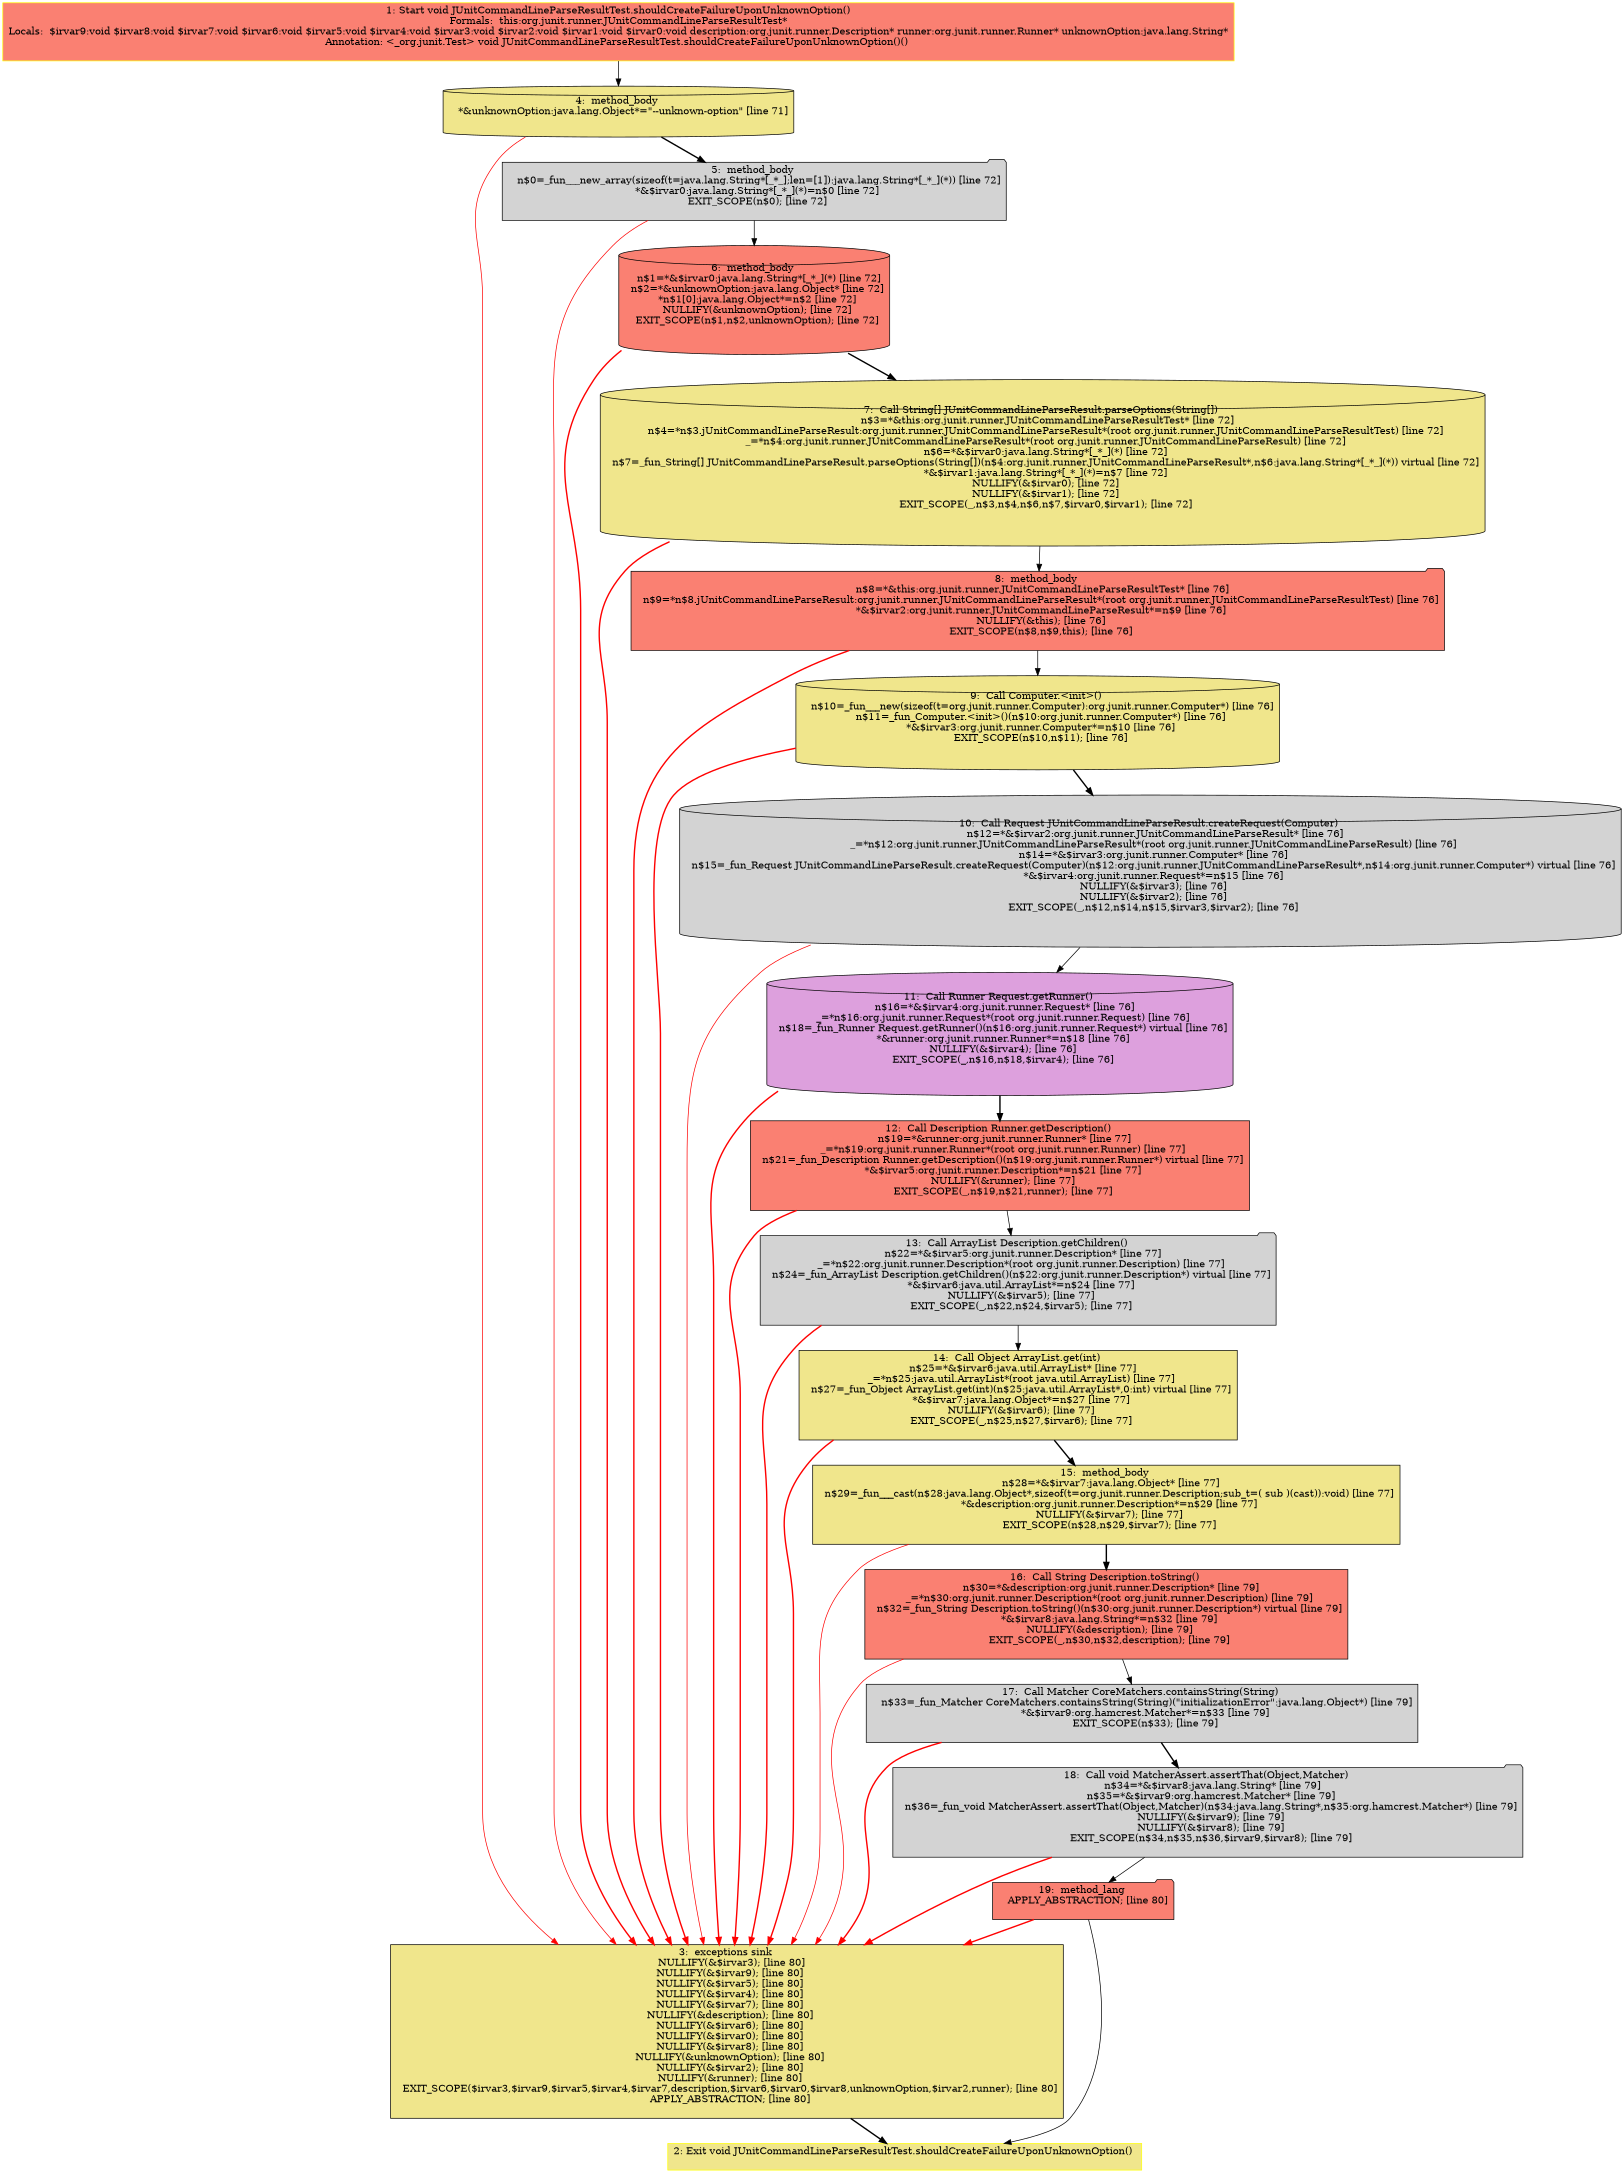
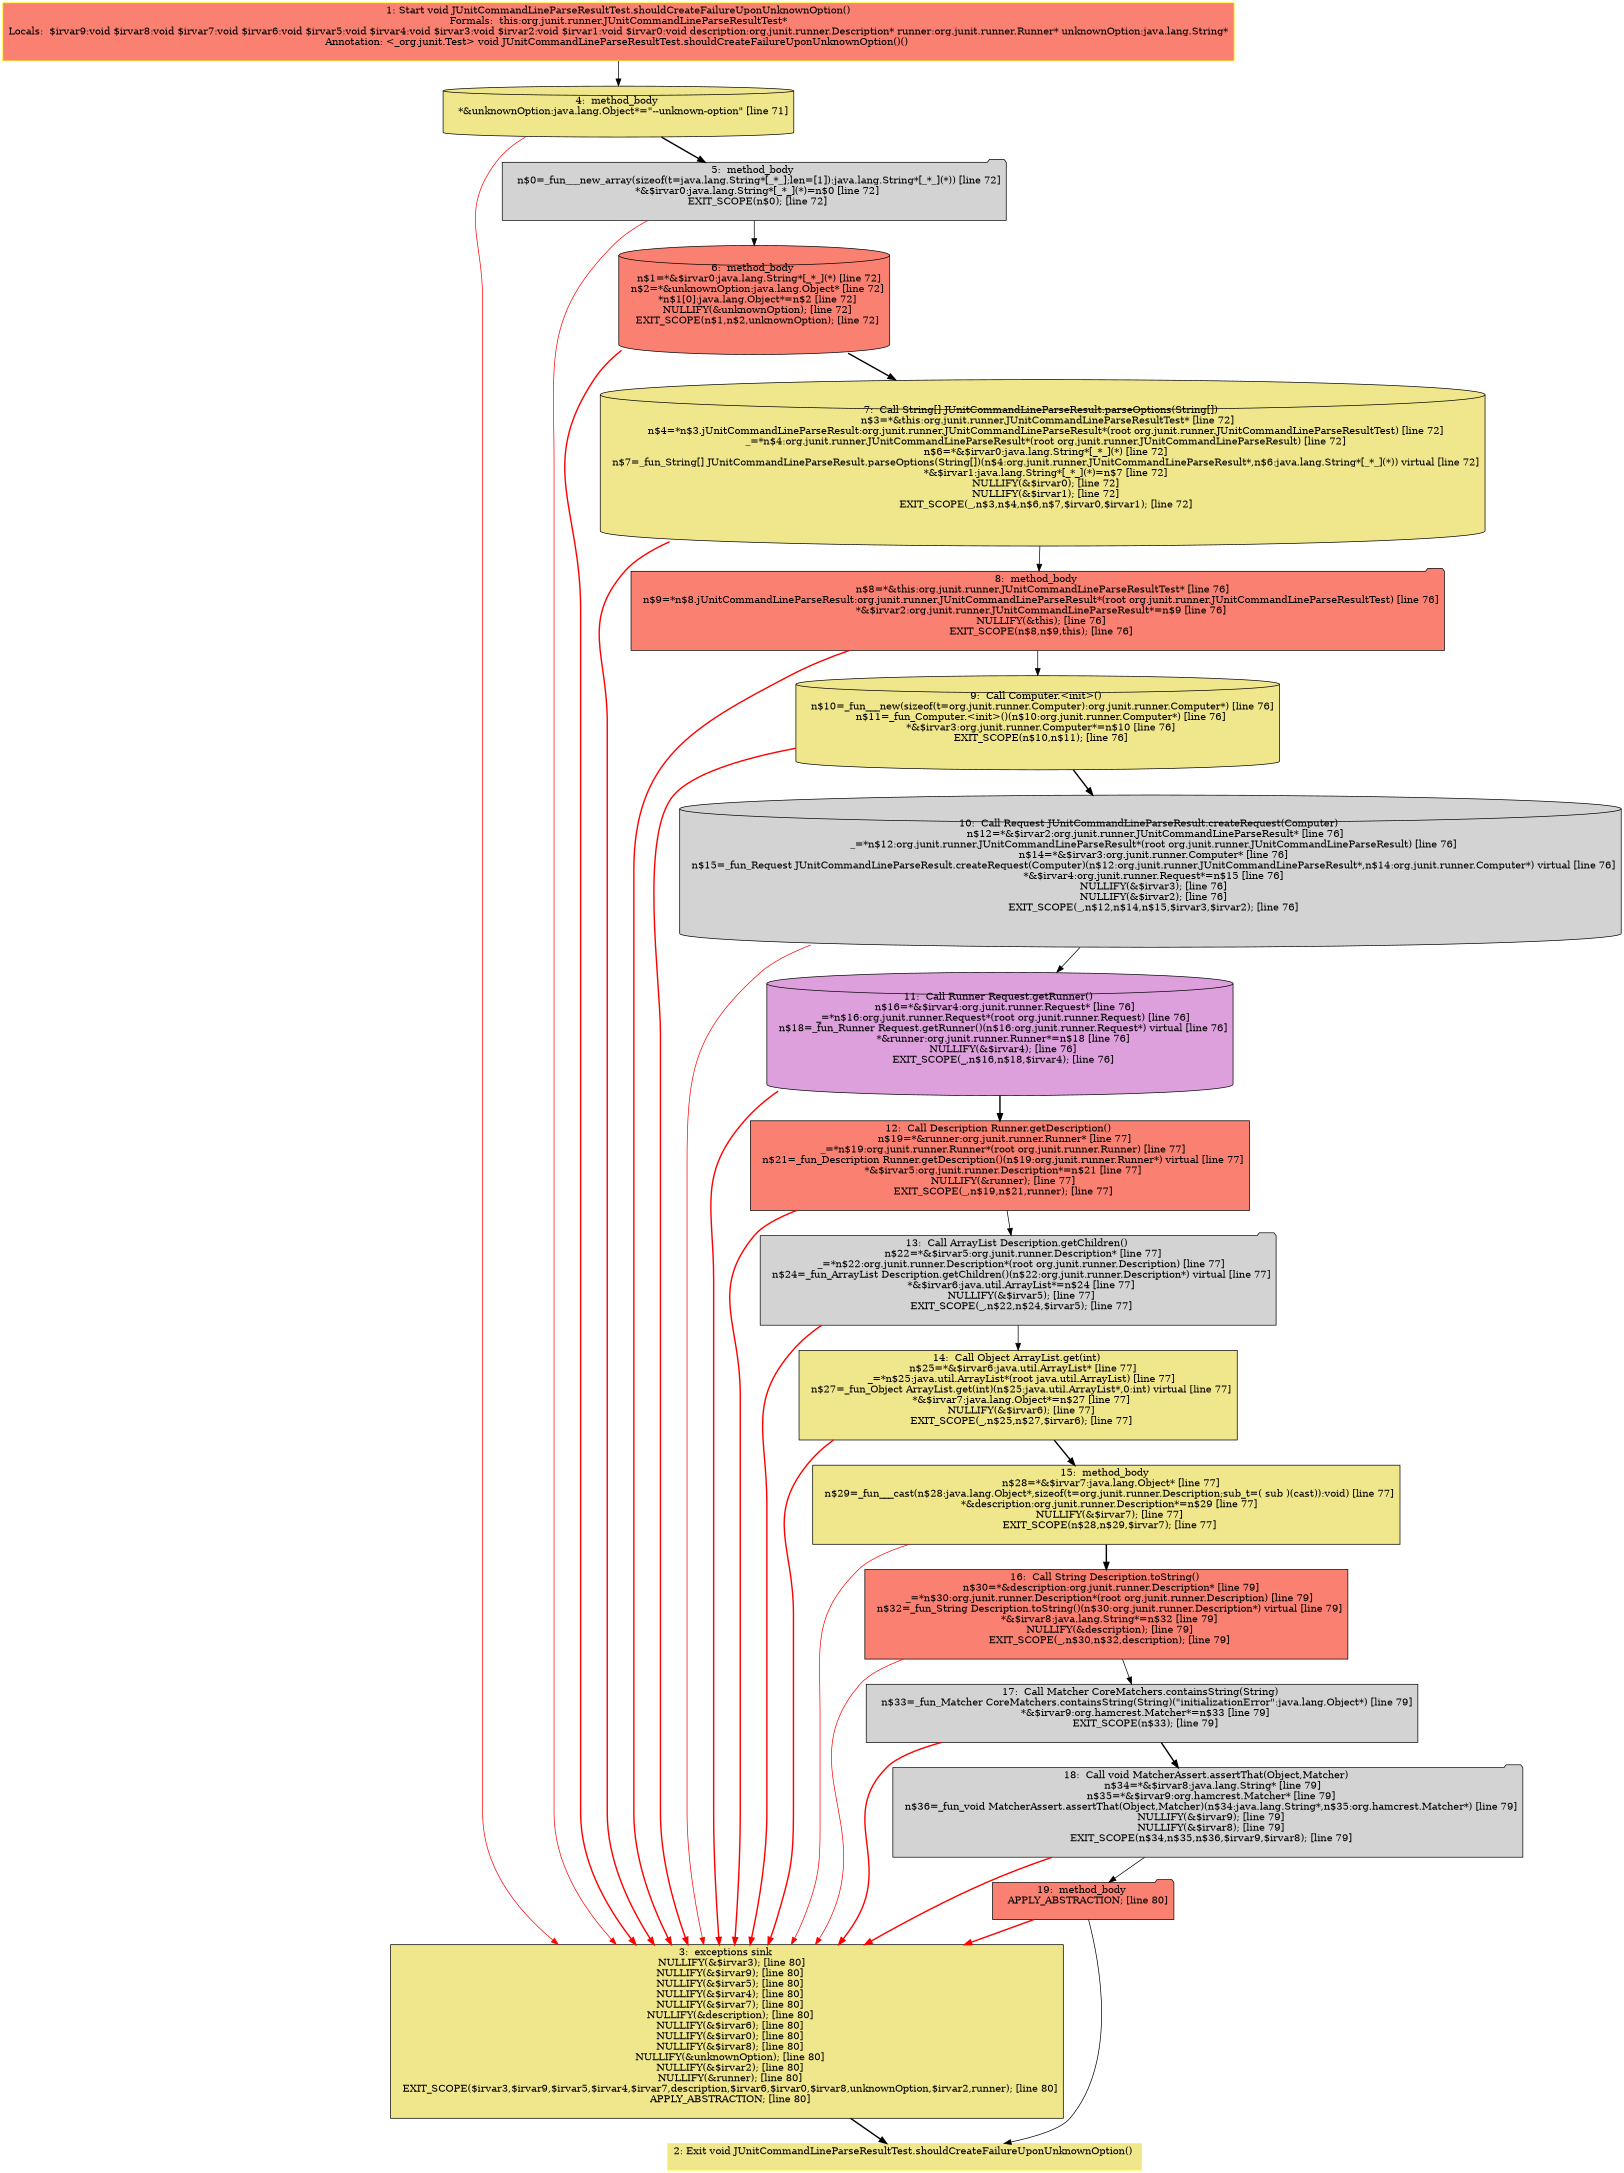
(1083, 1901) -> (1083, 1901)
